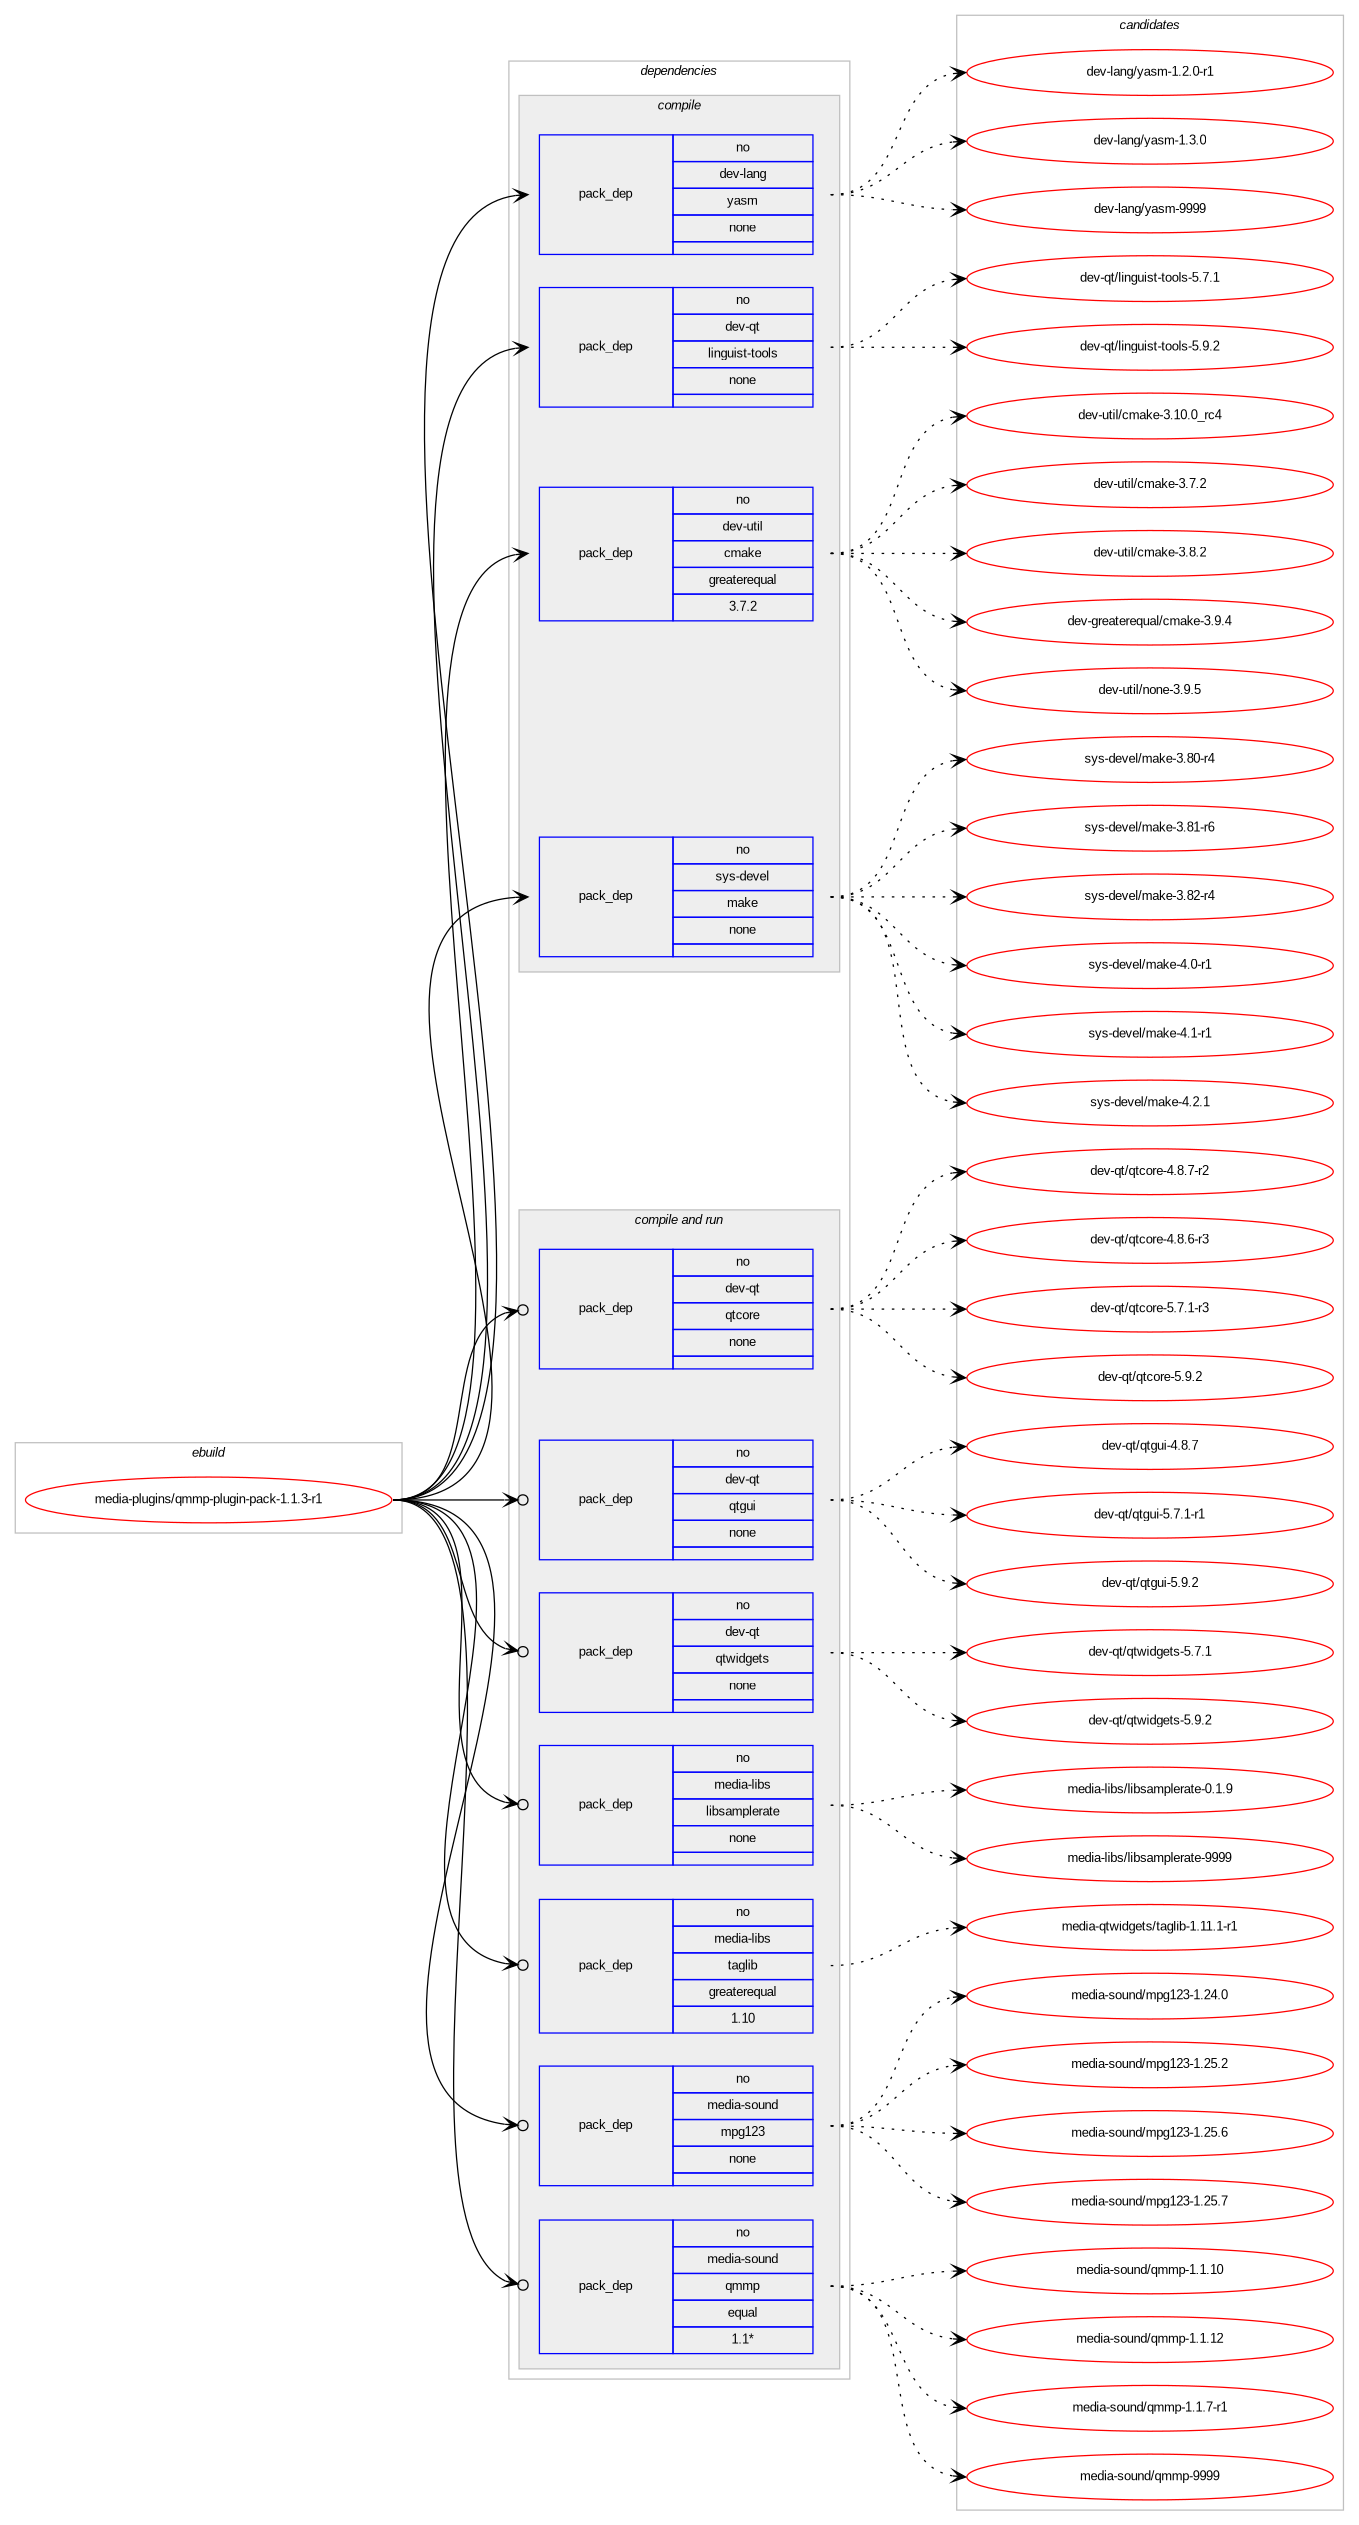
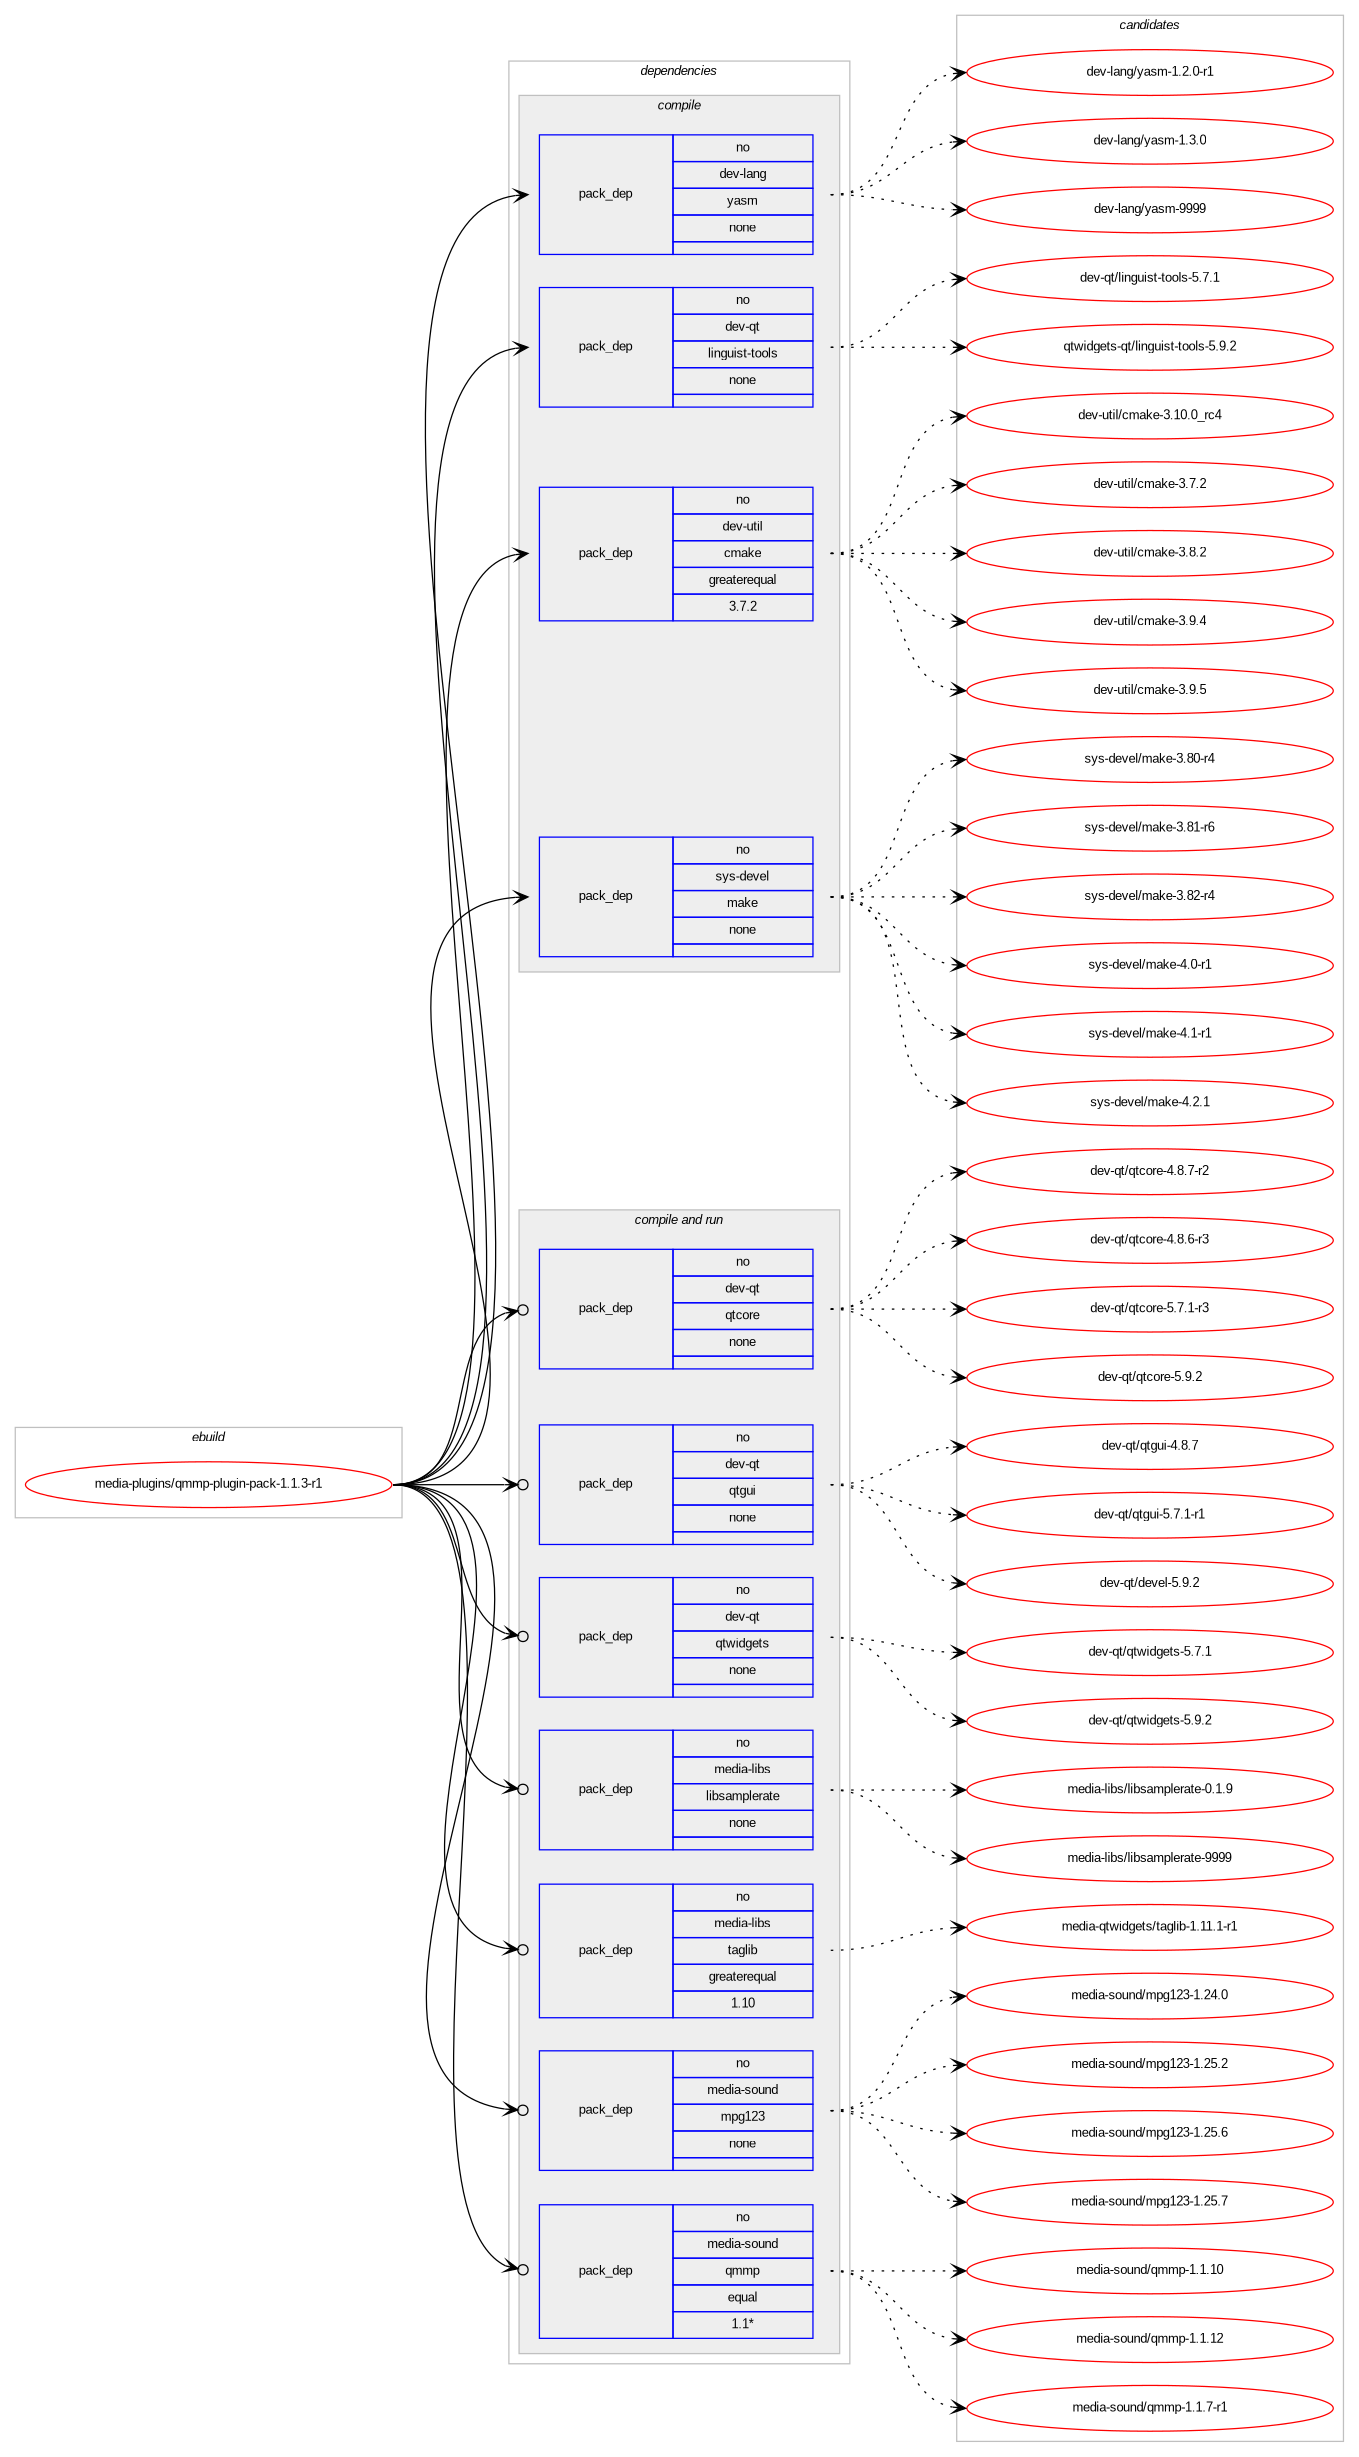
(1150, 347) -> (1150, 347)
(1150, 622) -> (1150, 622)
(1150, 691) -> (1150, 691)
(1150, 1584) -> (1150, 1584)
(1150, 2477) -> none
